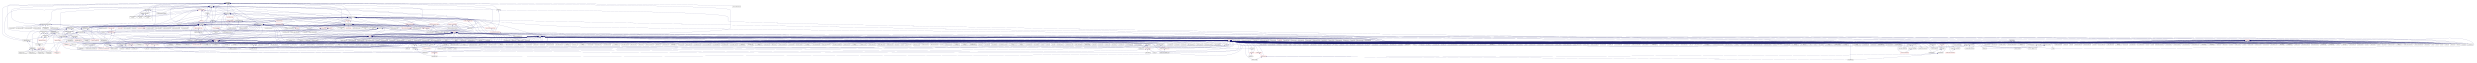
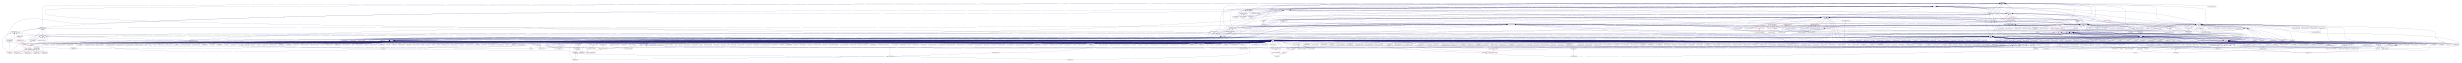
none -> (1103, 44)
